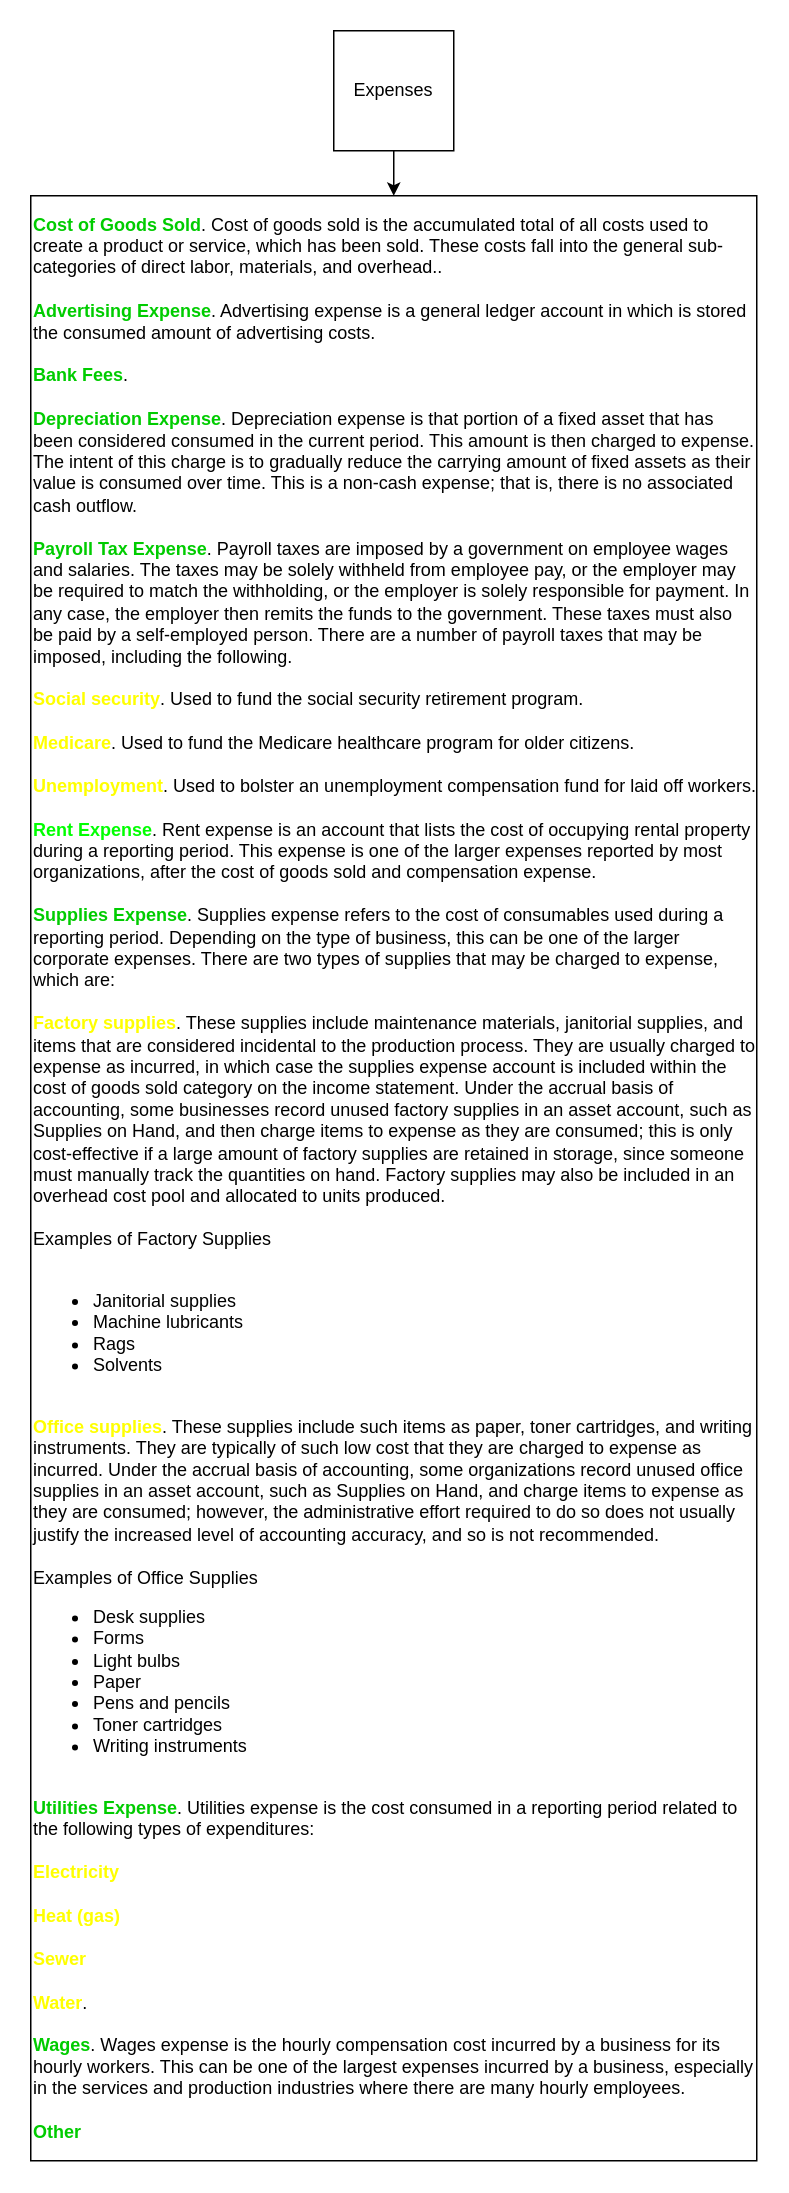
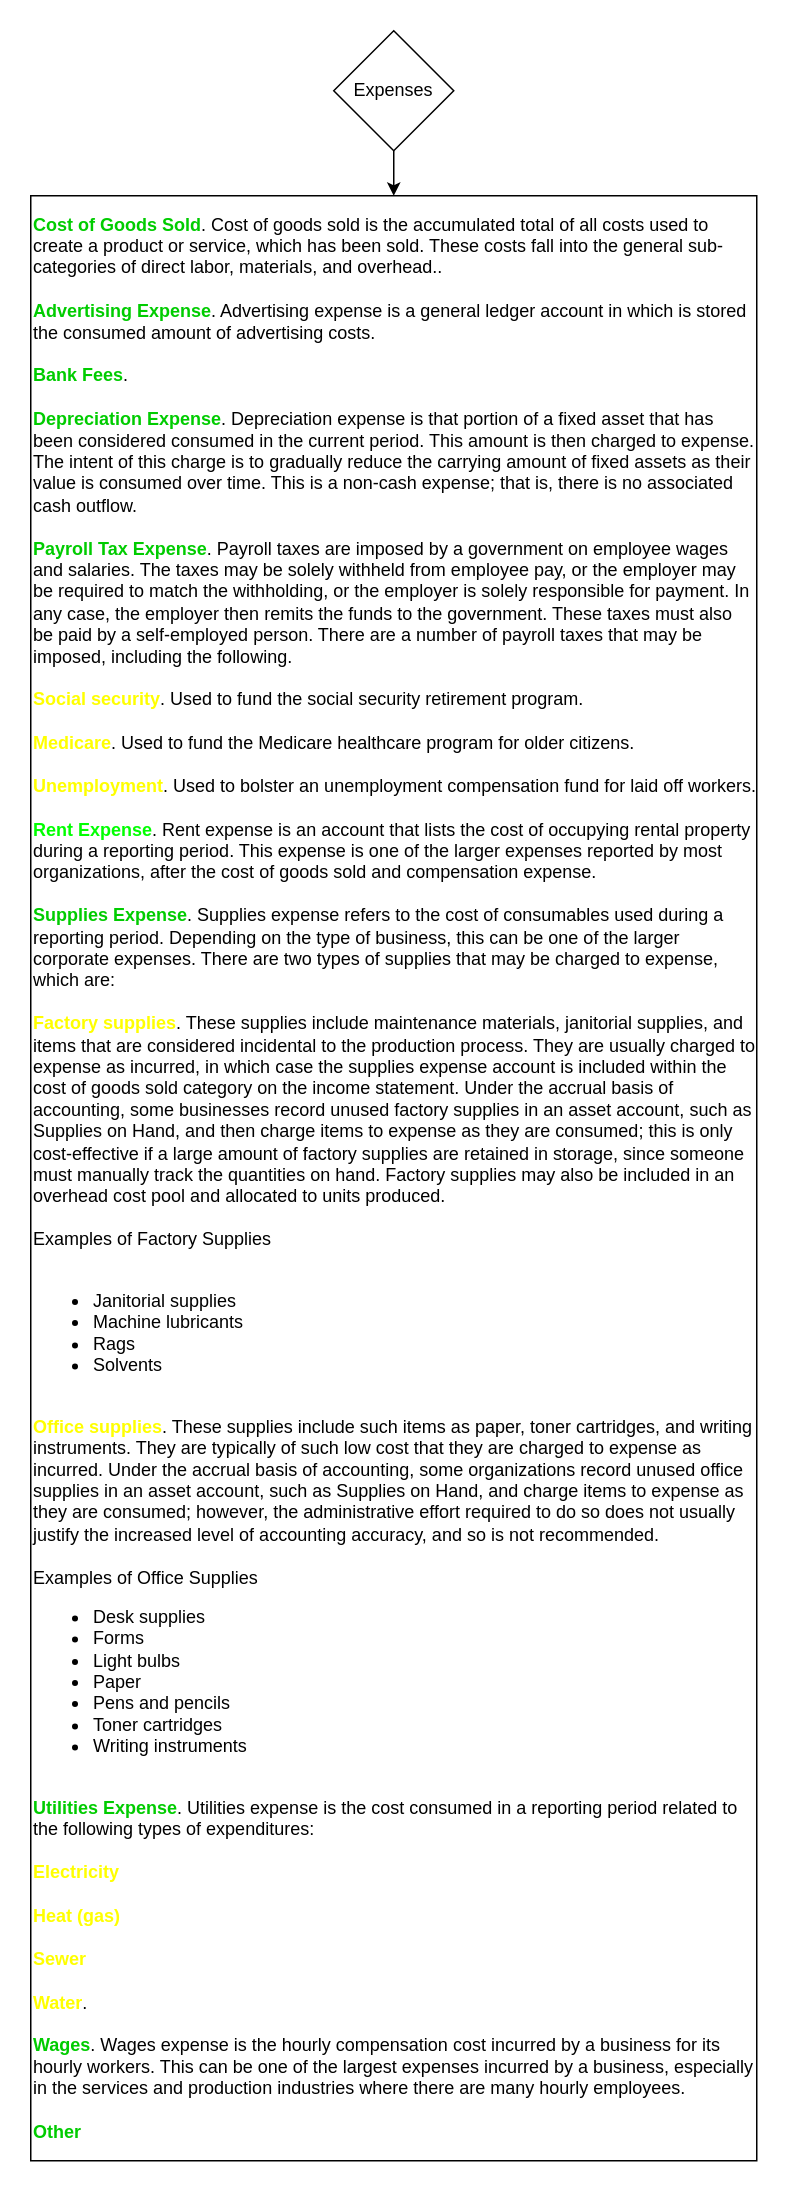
(394, 91) -> (394, 91)
